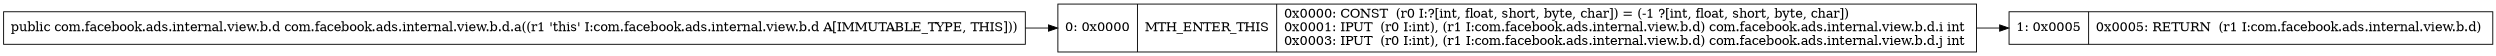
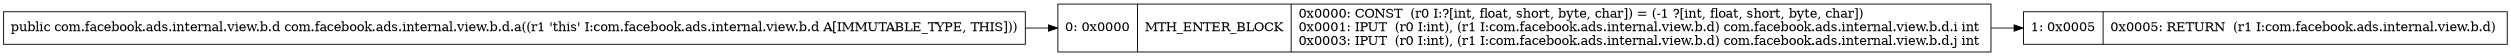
(1207, 28) -> (1214, 28)
